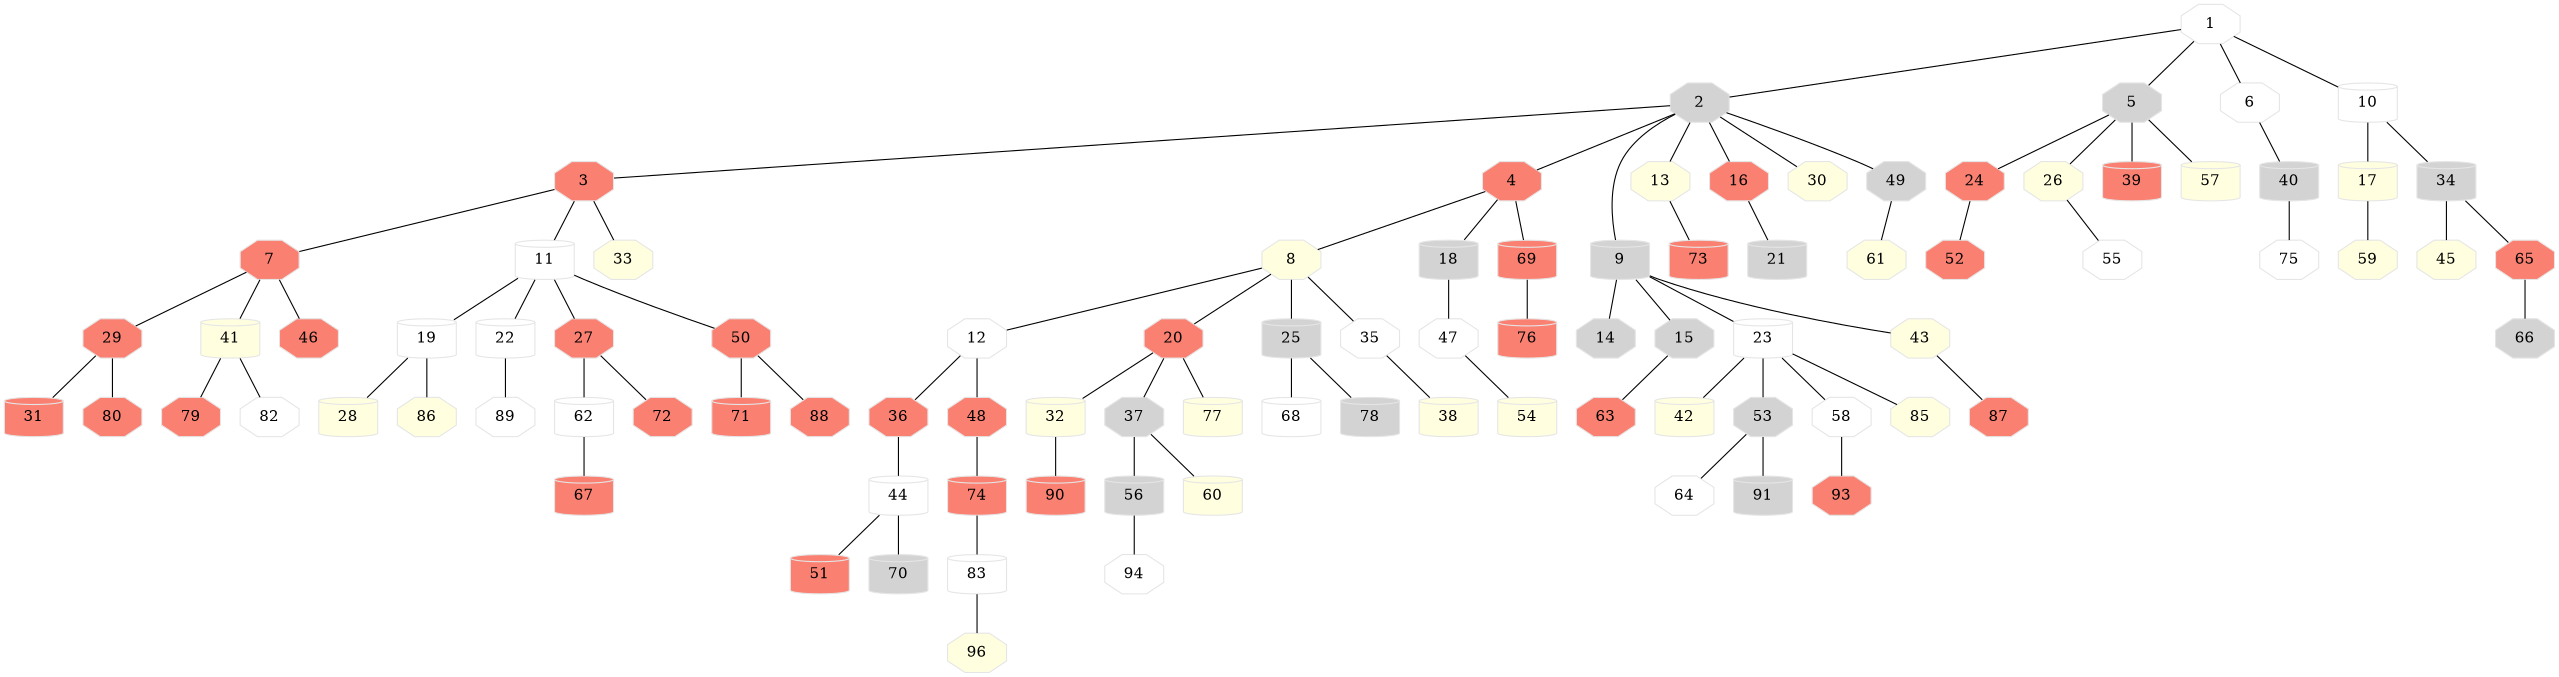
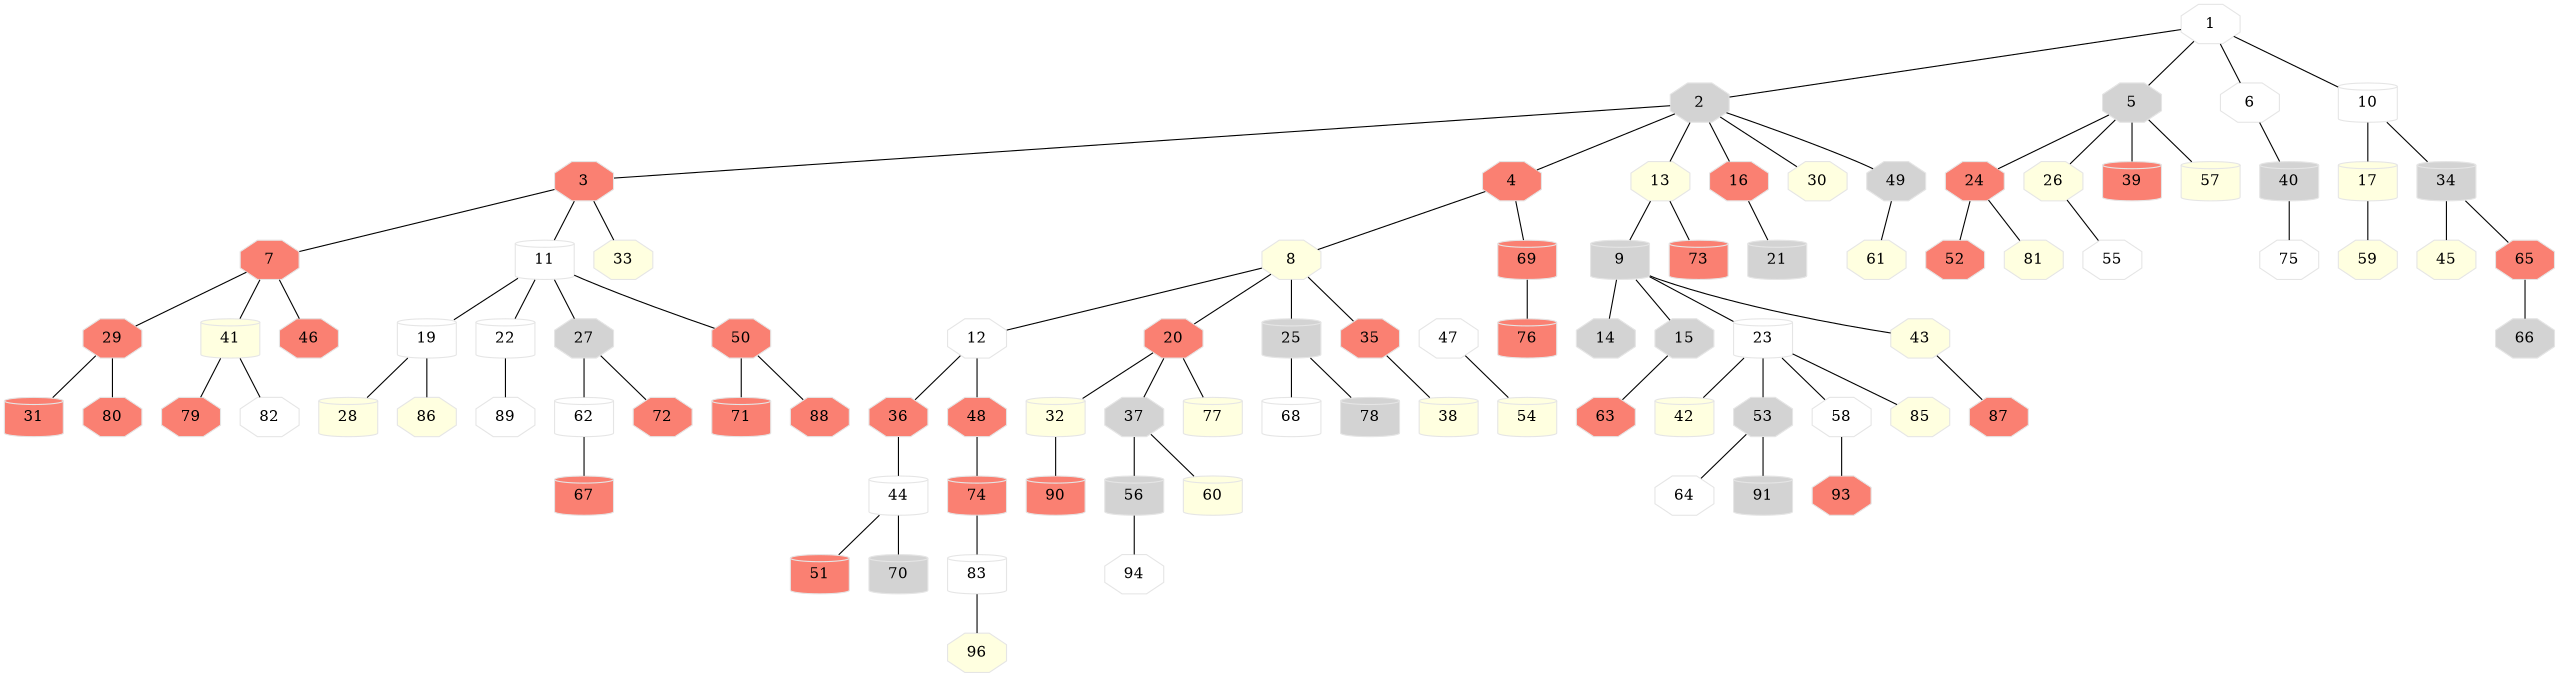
(1620, 165) -> (1640, 221)
(1449, 260) -> none
none -> (2034, 260)
(584, 338) -> (584, 338)
(1370, 338) -> (1370, 338)
